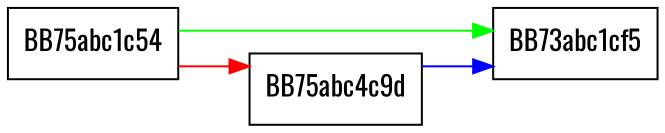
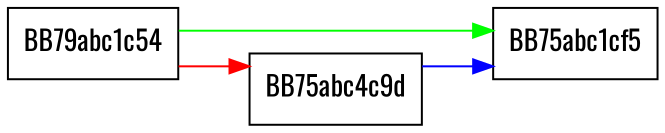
(93, 44) -> (93, 44)
(575, 44) -> (575, 44)
